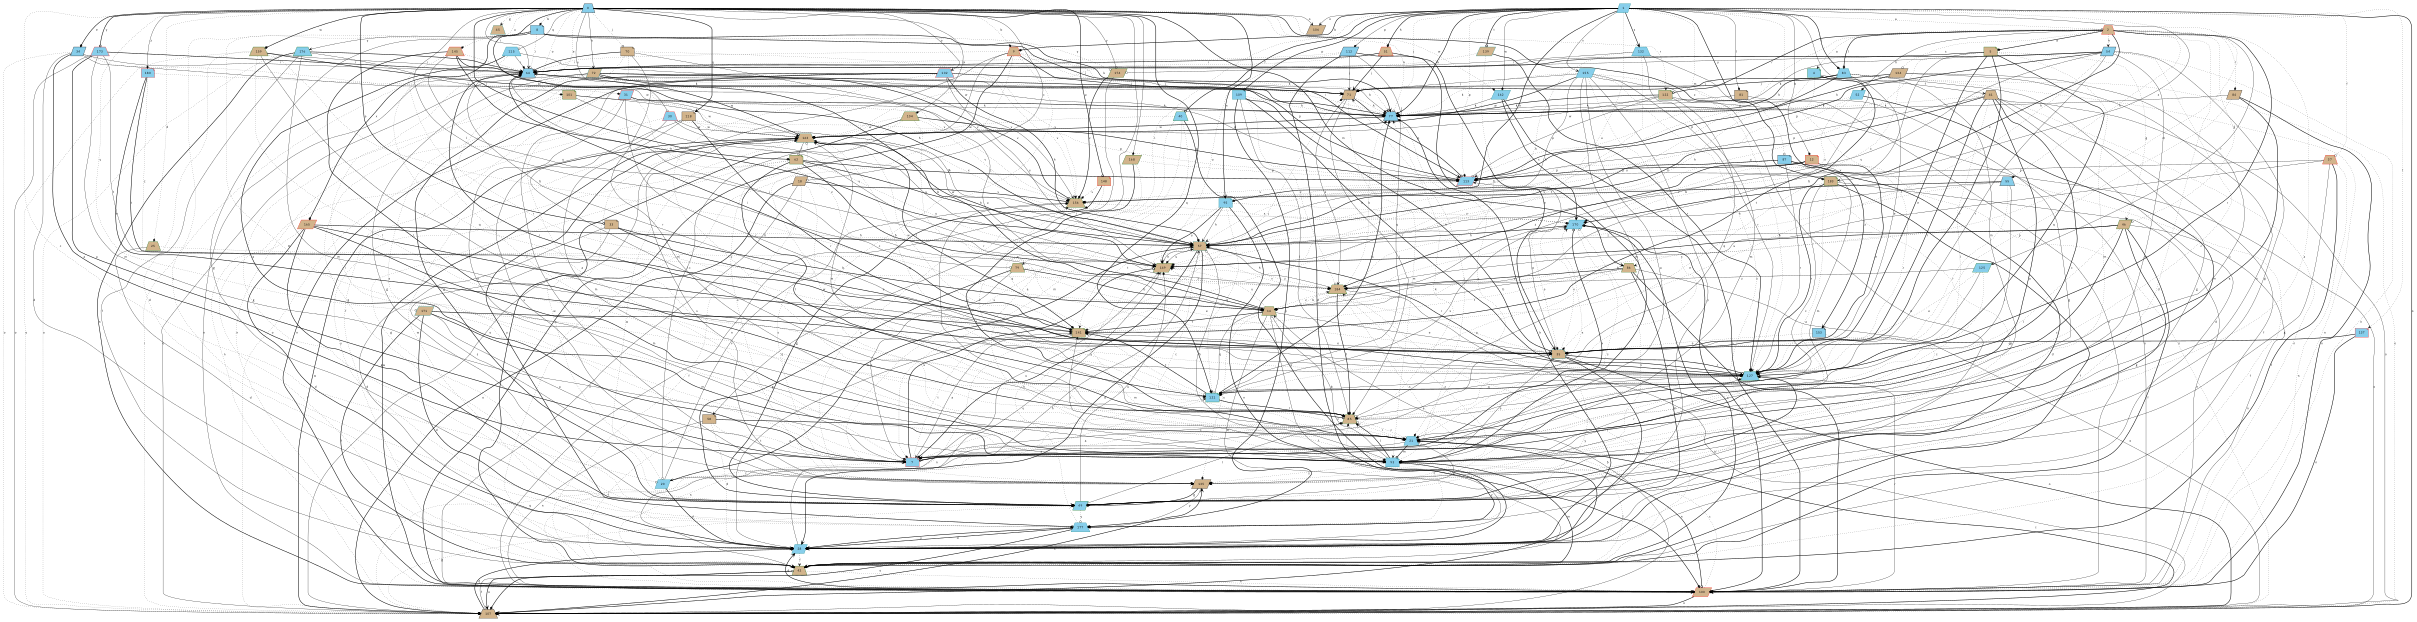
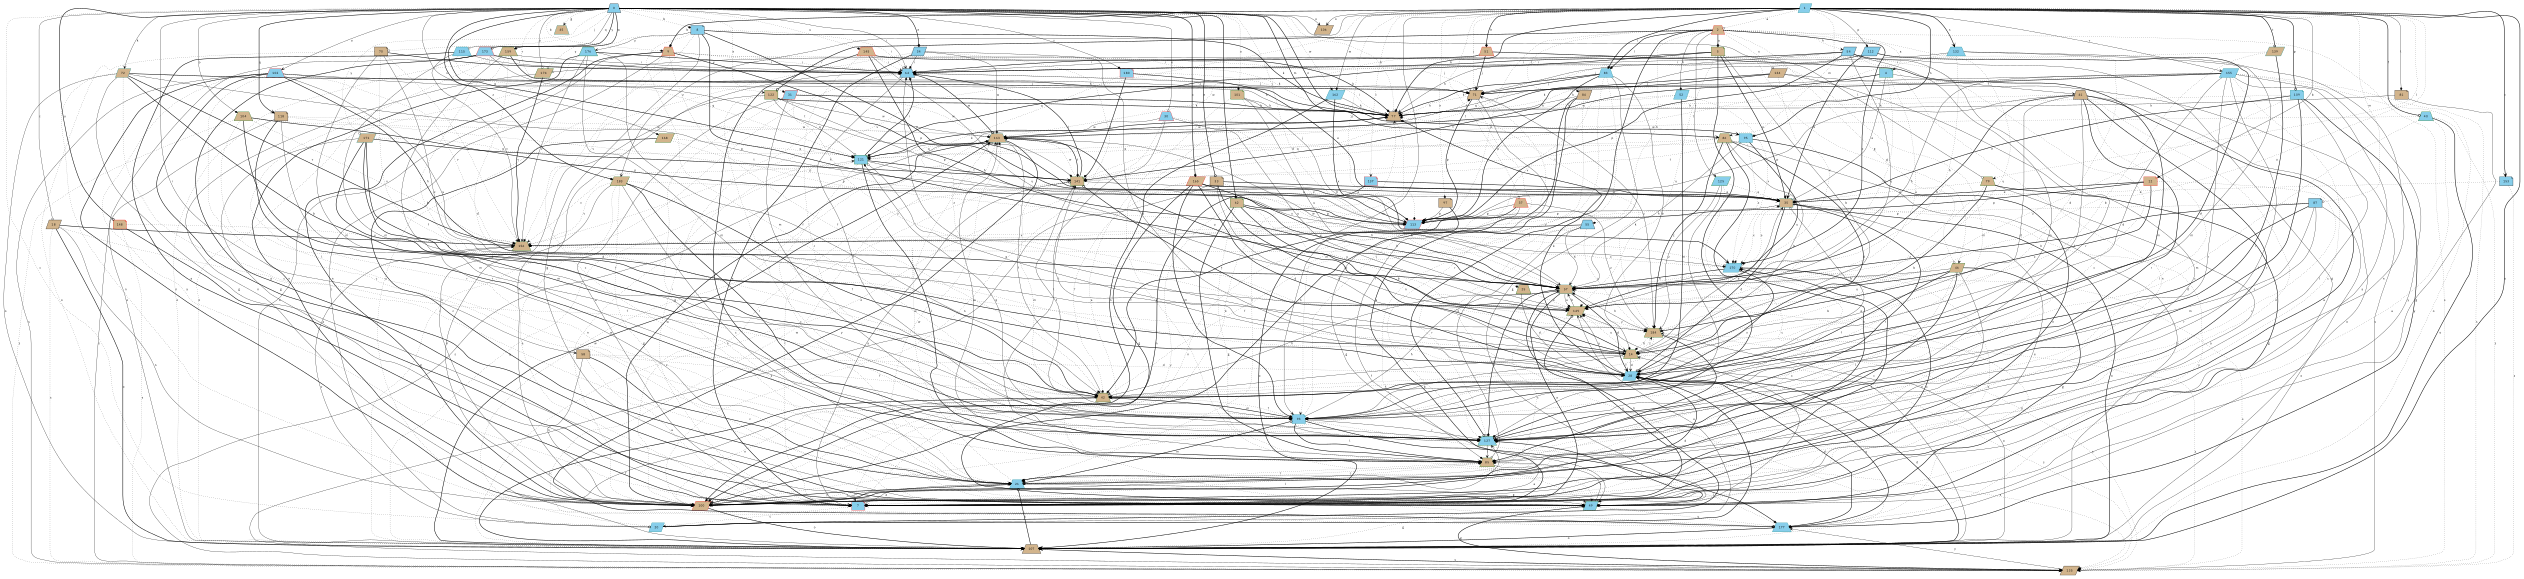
(1391, 116) -> (1394, 116)
(801, 148) -> (1018, 271)
(1831, 181) -> (620, 181)
none -> (1445, 203)
(2020, 235) -> (1455, 268)
